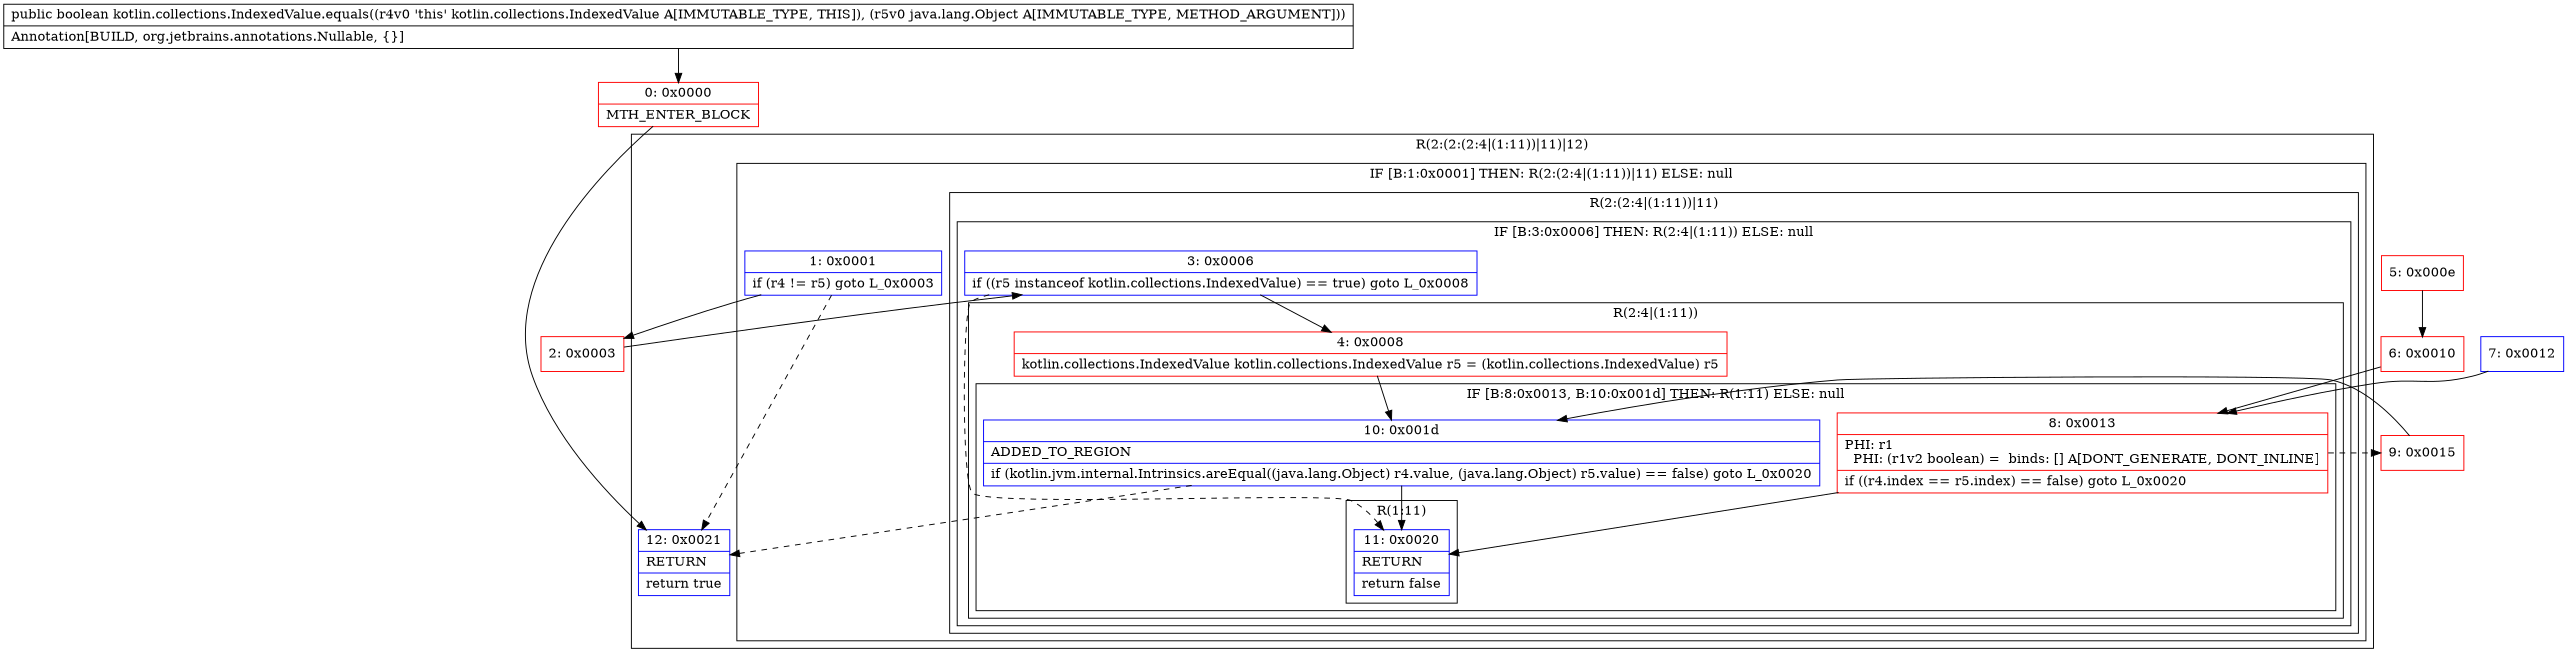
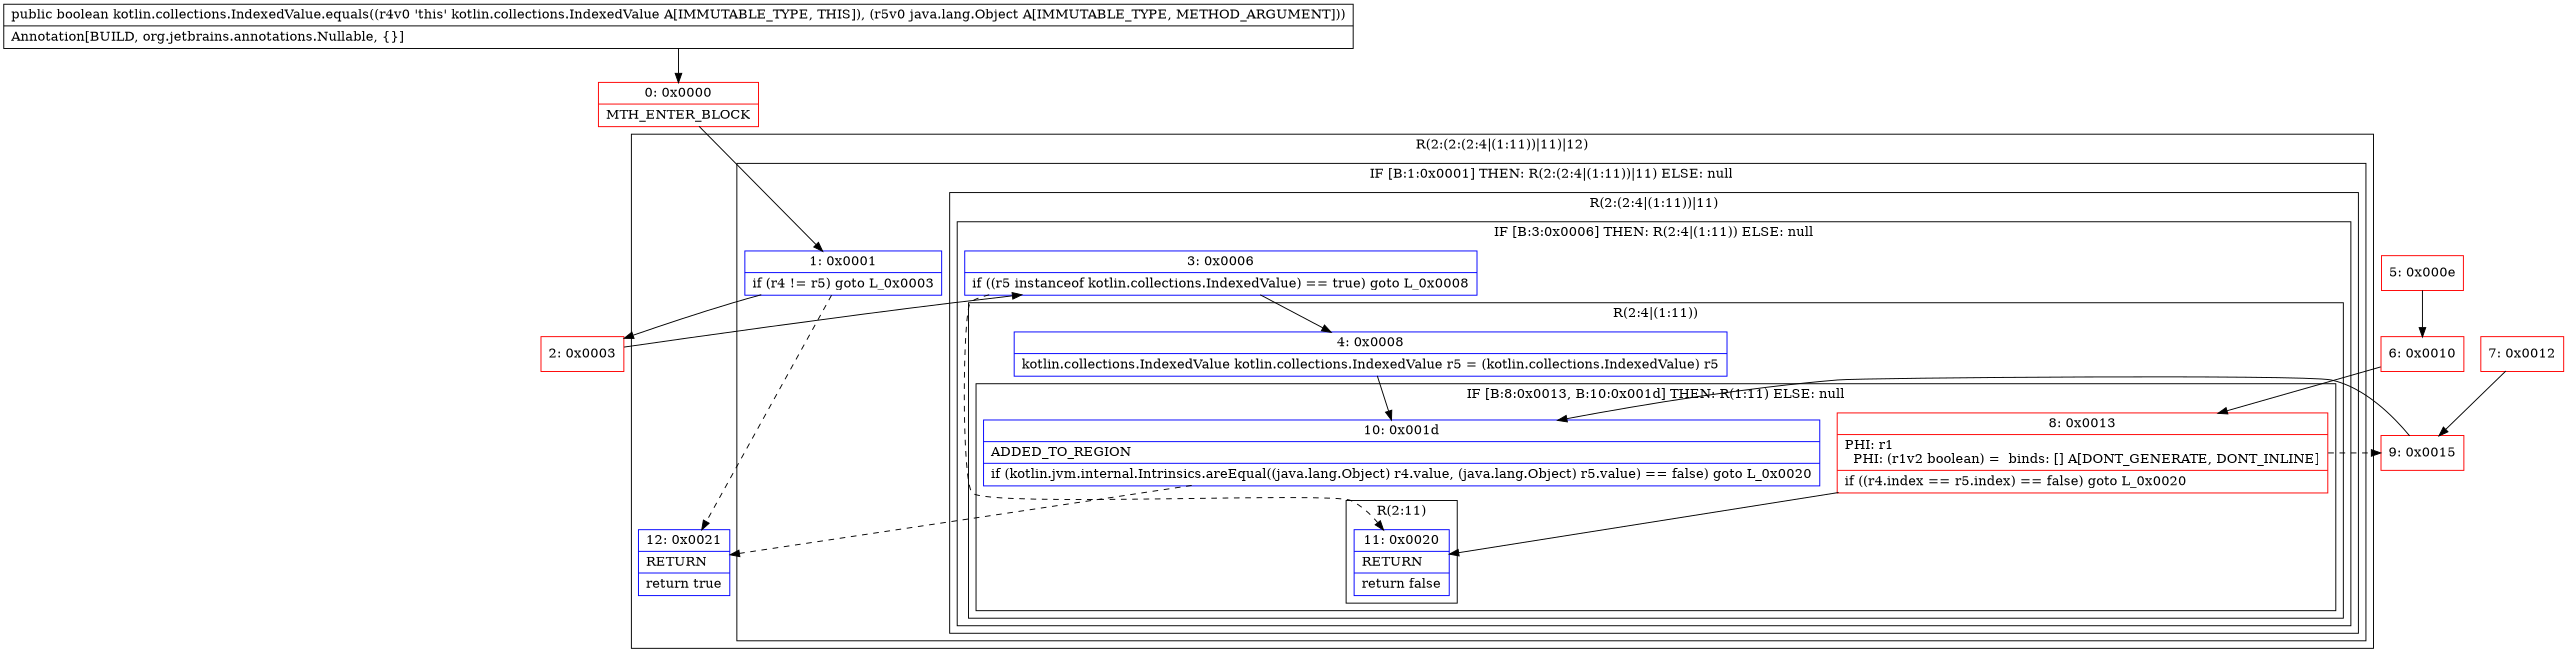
(527, 322) -> (758, 185)
(1371, 354) -> (1371, 354)
(2522, 354) -> (2522, 354)
(2381, 383) -> (2476, 400)
(1402, 506) -> none
(1402, 511) -> (1402, 511)
